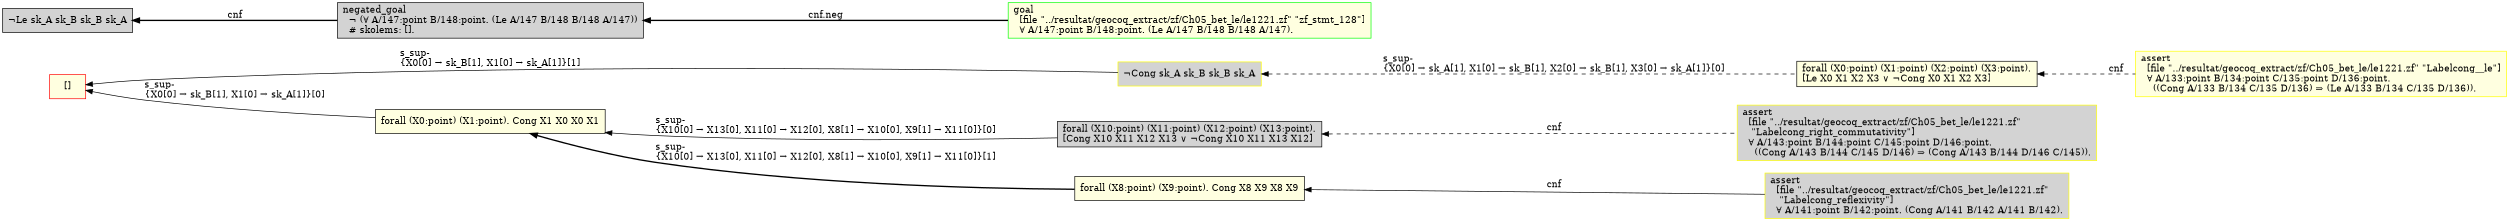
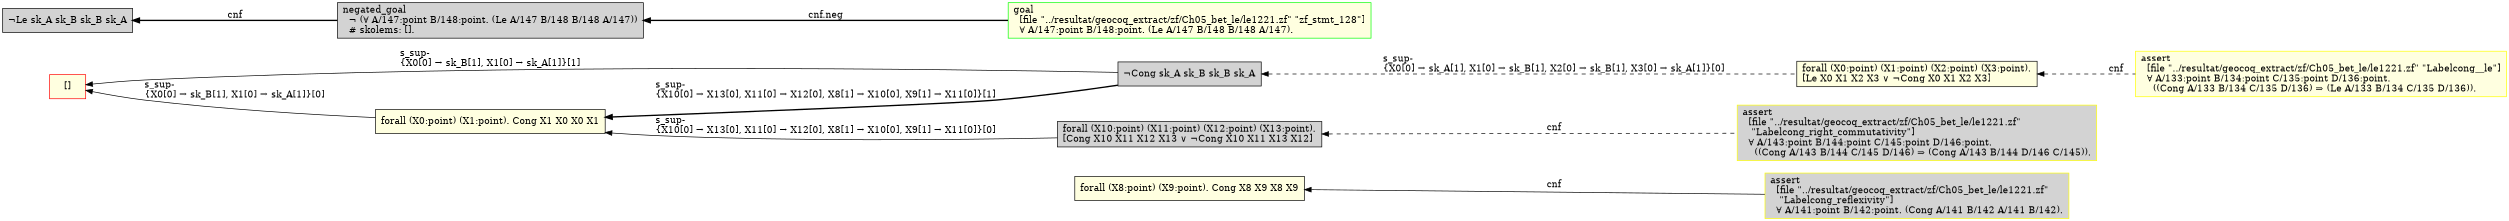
(1190, 74) -> (1190, 74)
(804, 178) -> (866, 107)
